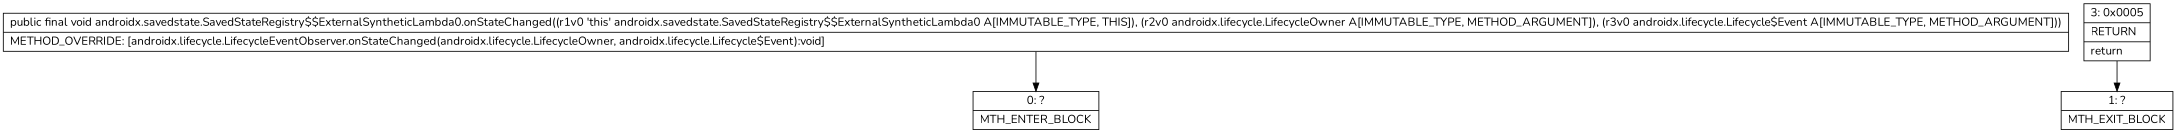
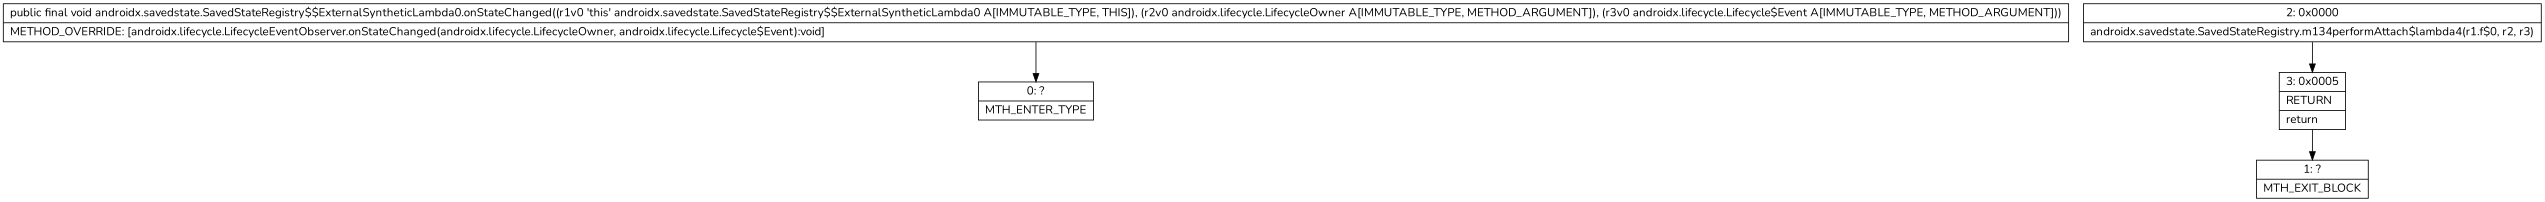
none -> (2312, 23)
(1036, 120) -> (1036, 110)
